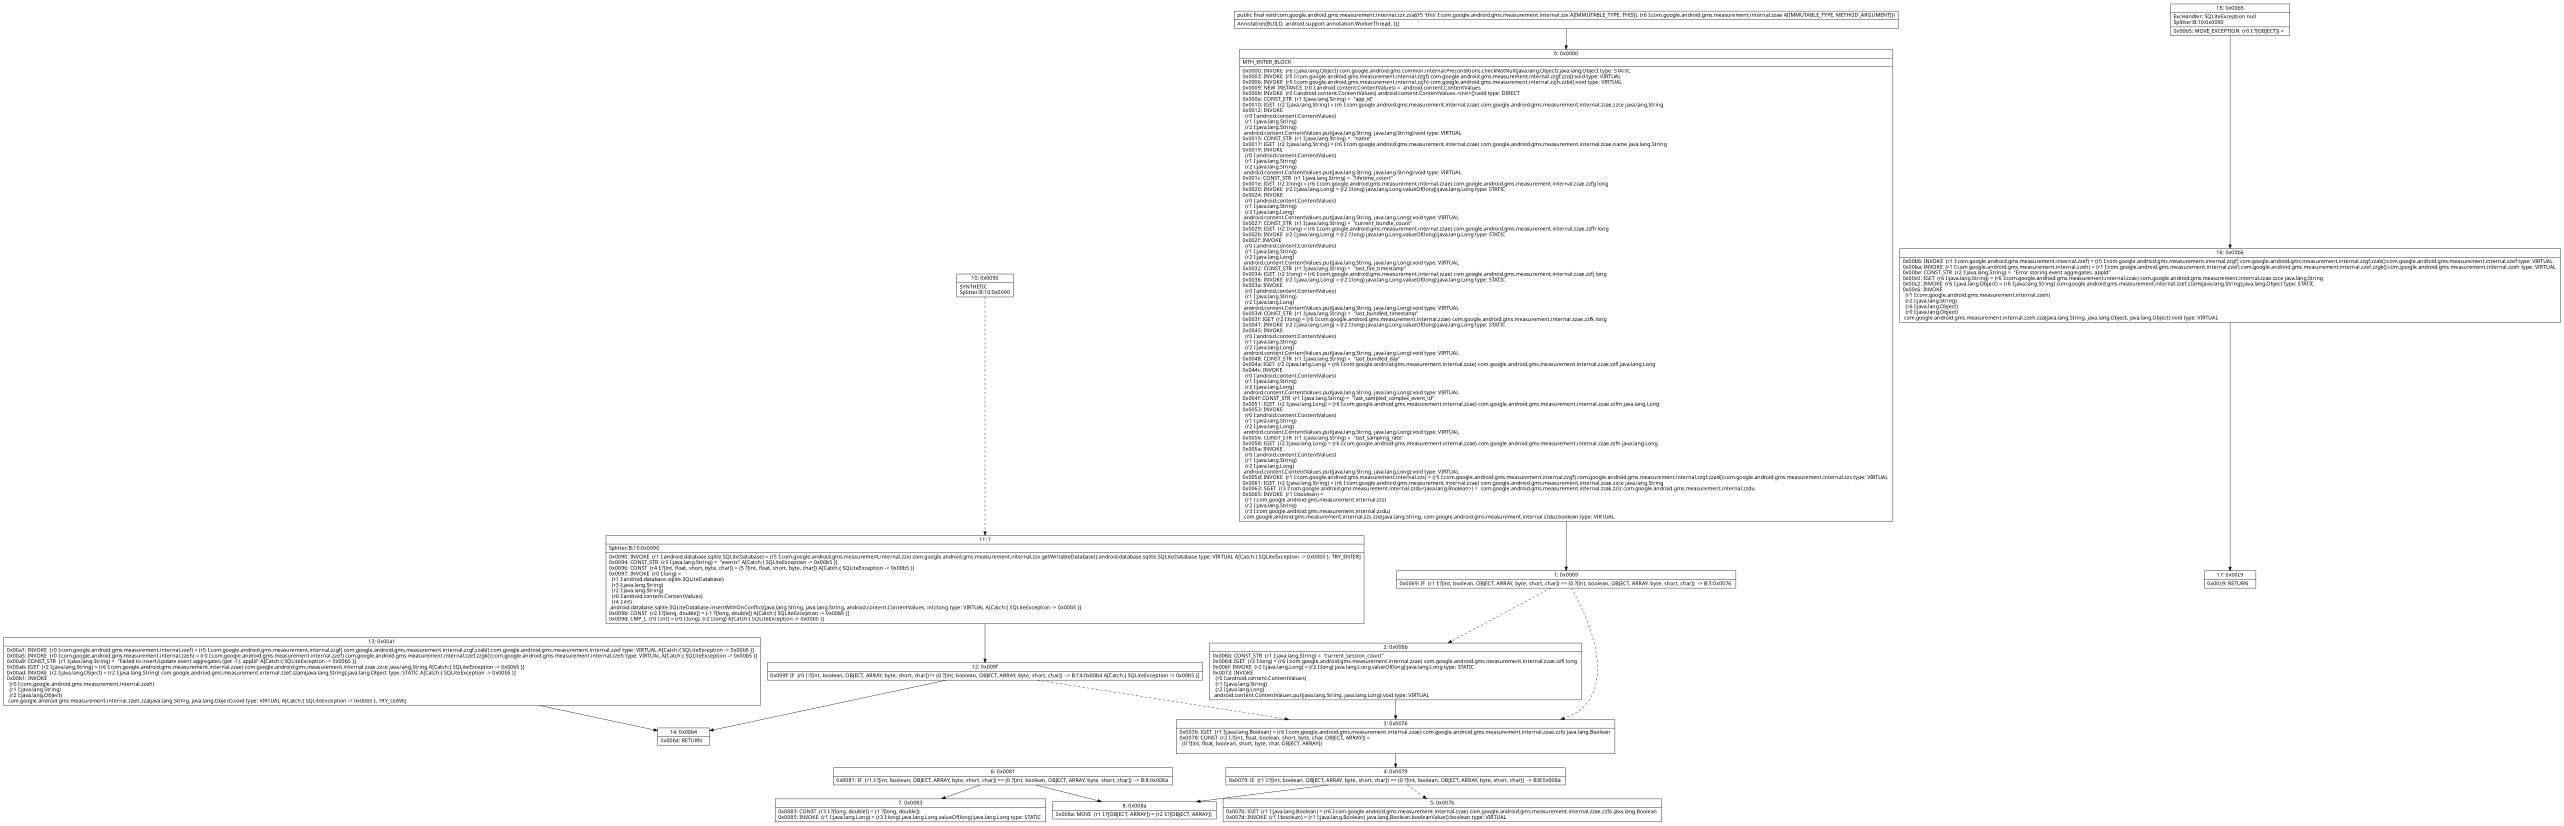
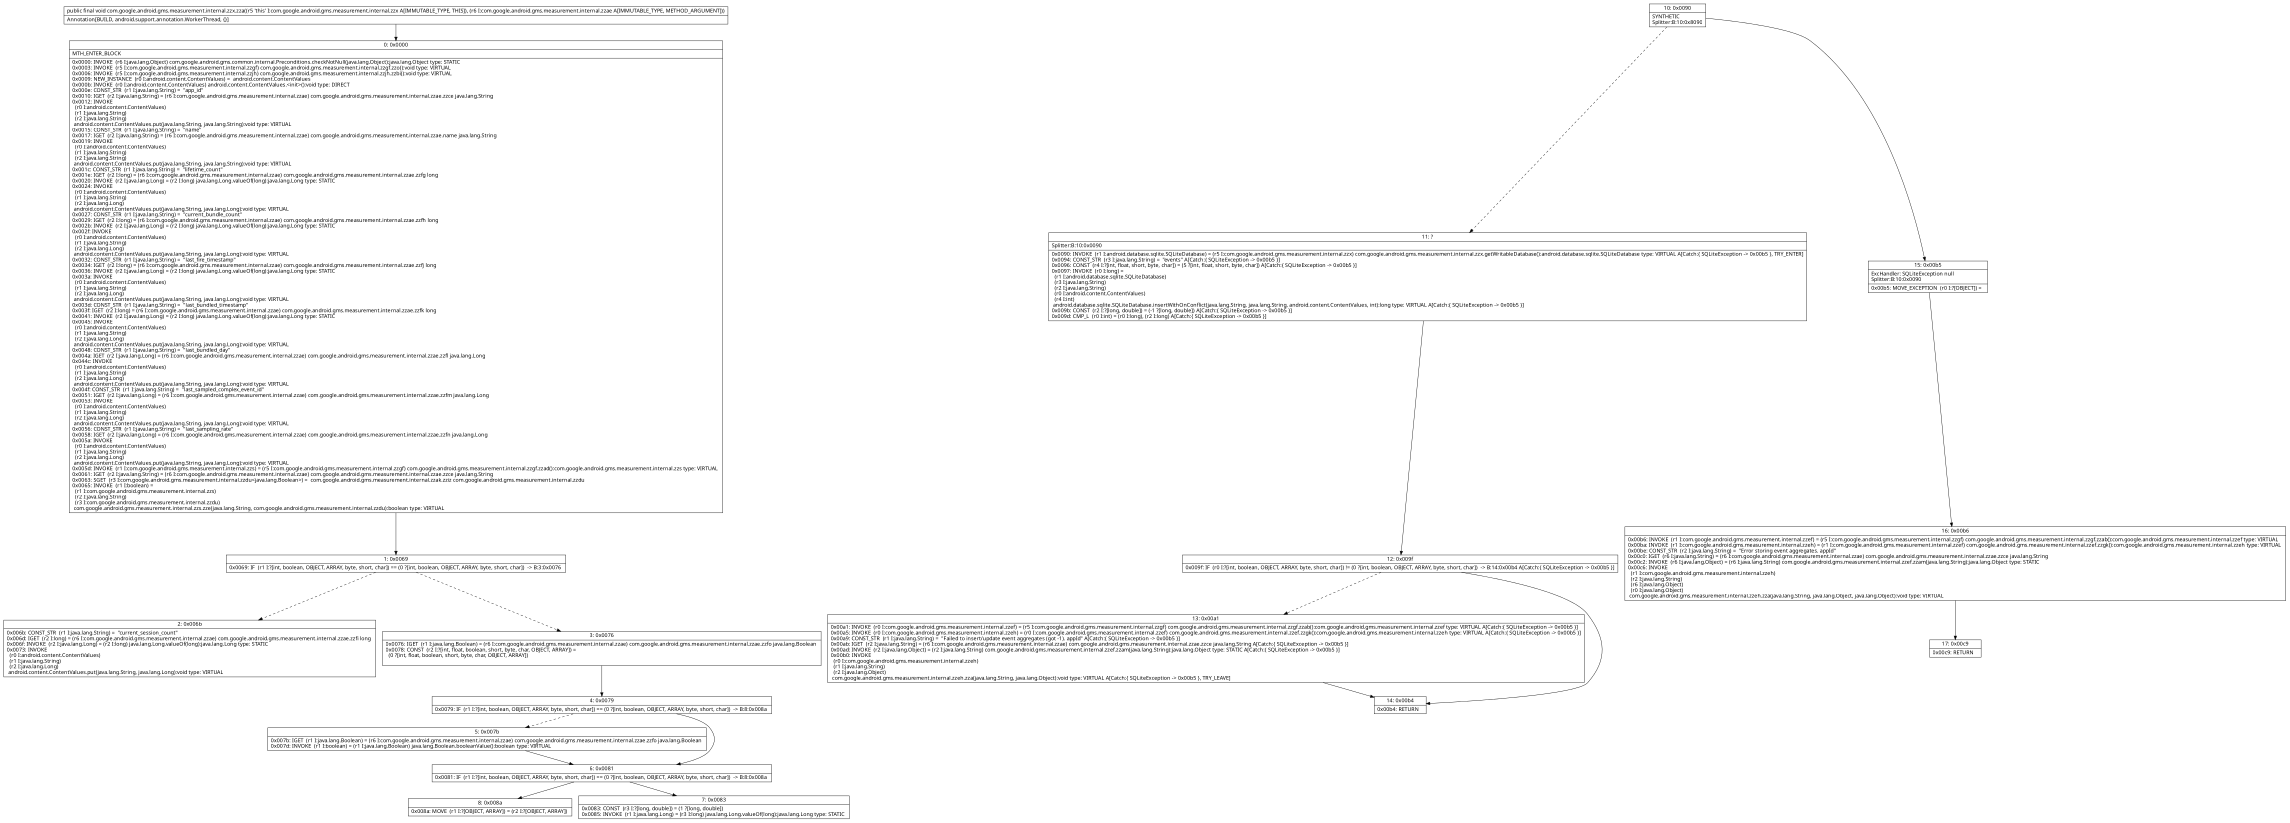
none -> (1858, 92)
(985, 292) -> (1678, 22)
(28, 678) -> (852, 655)
(1161, 700) -> (1334, 593)
(1396, 708) -> none
none -> (548, 757)
(1264, 793) -> (714, 737)
